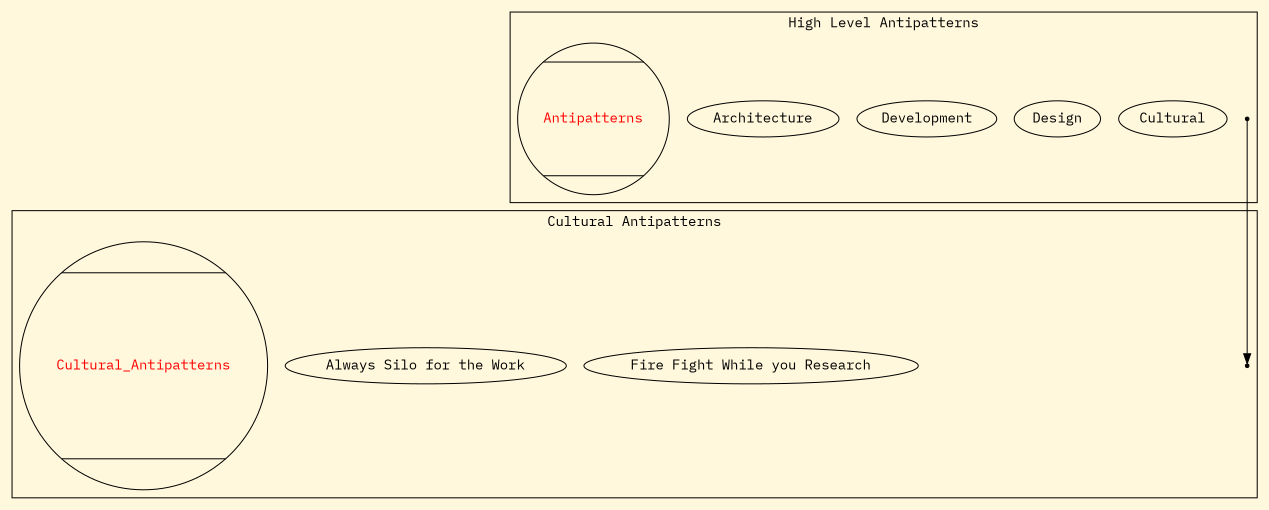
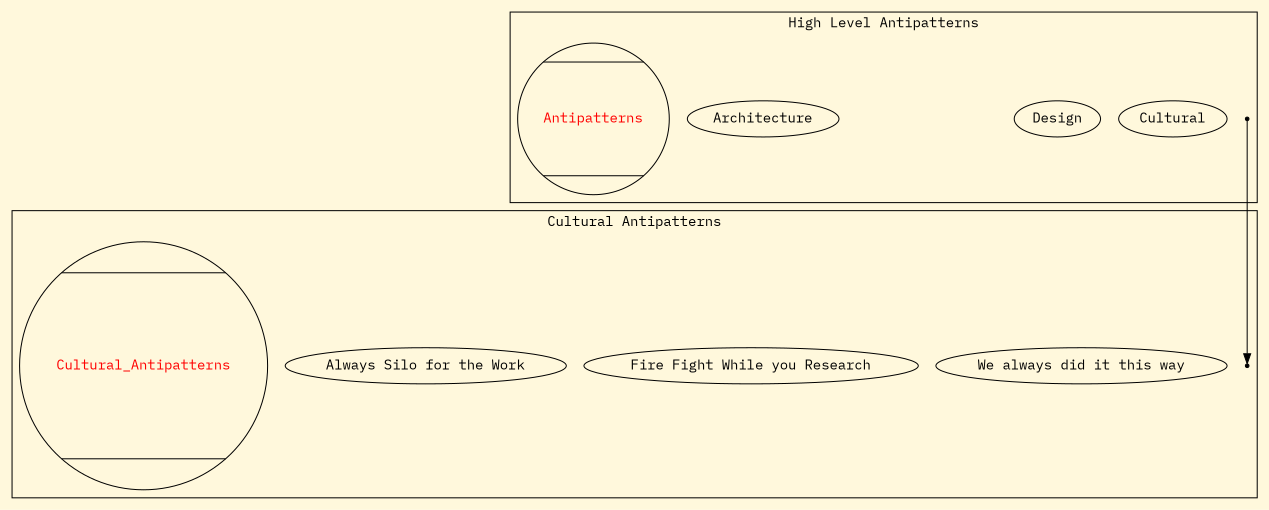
(927, 119) -> none
none -> (1081, 366)
